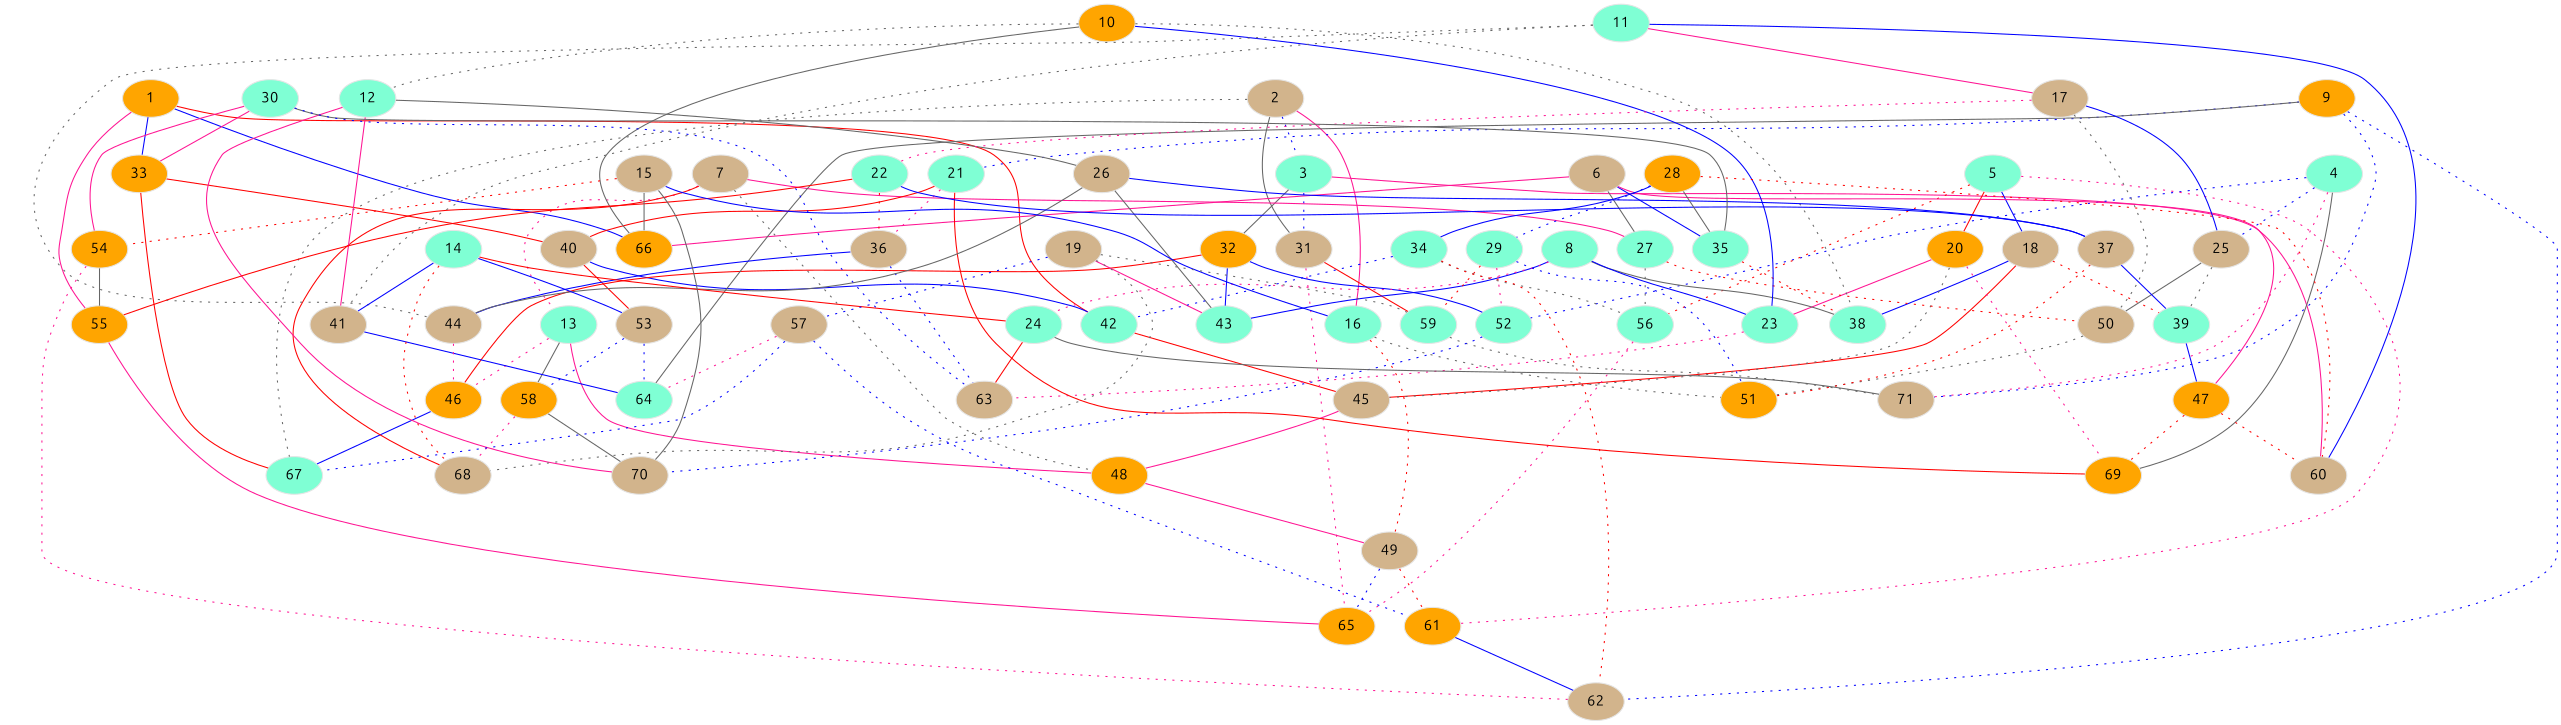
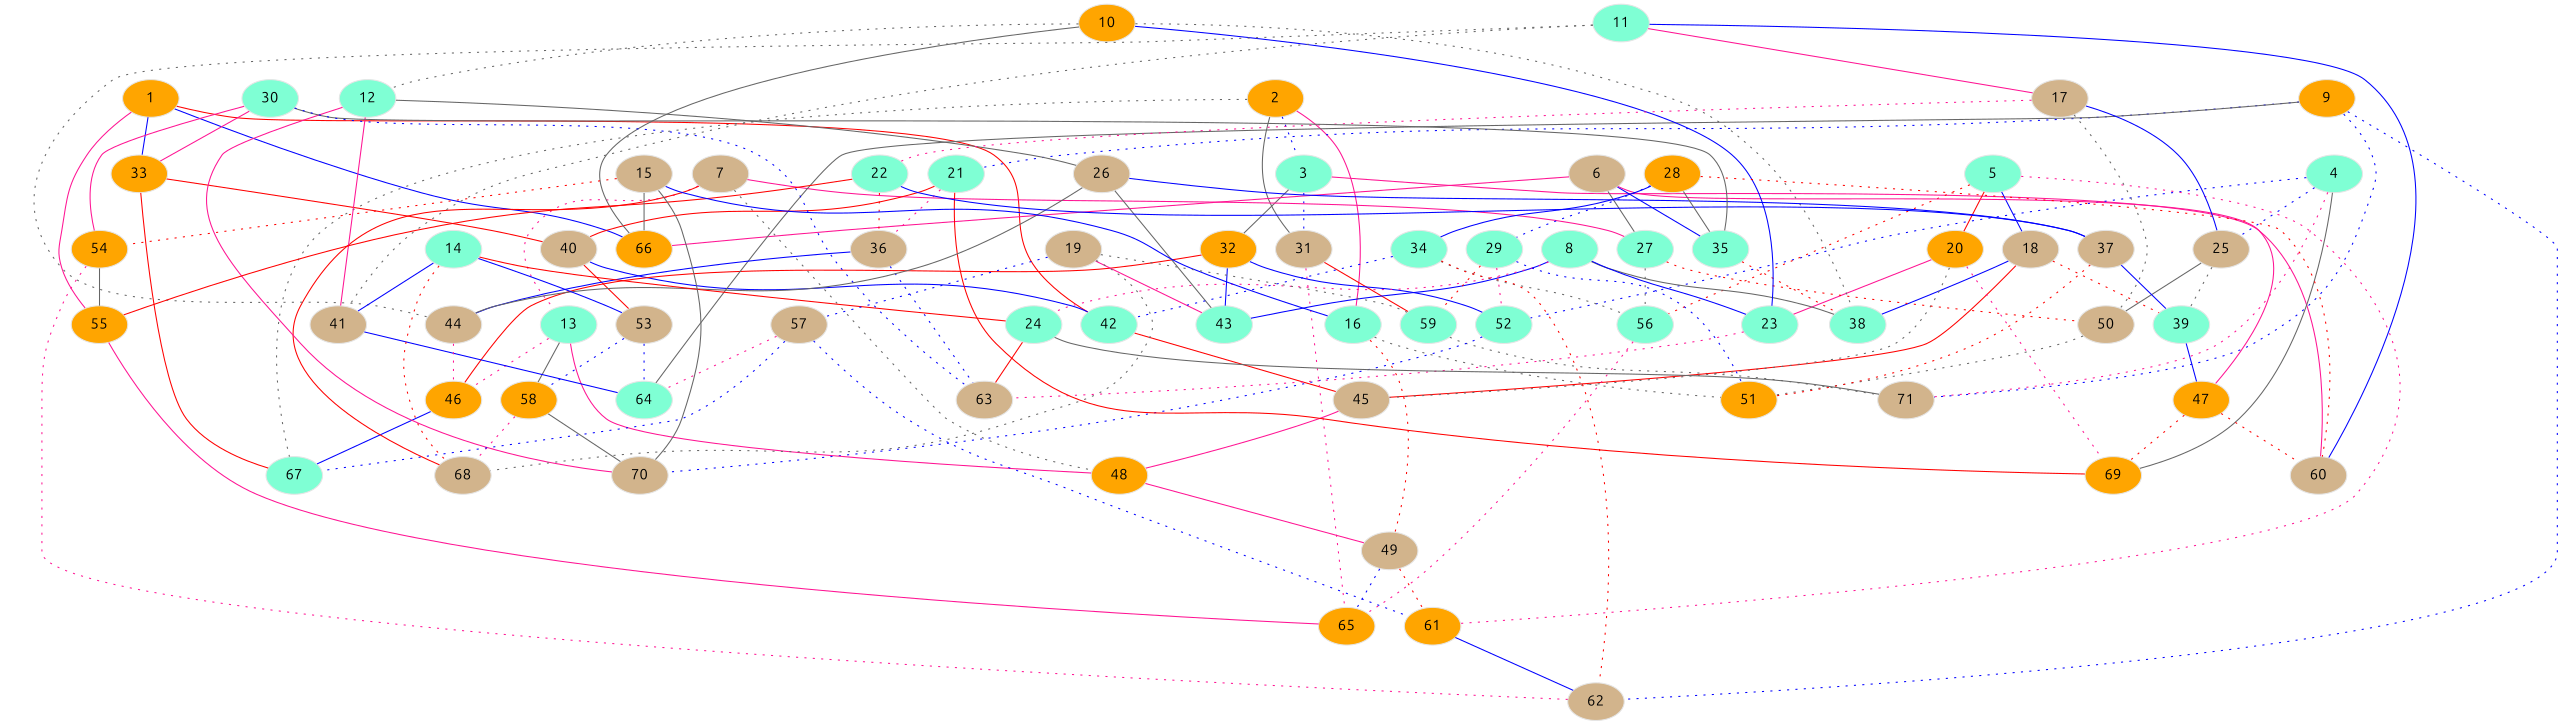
(1276, 98) -> (1276, 98)
